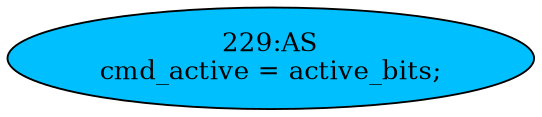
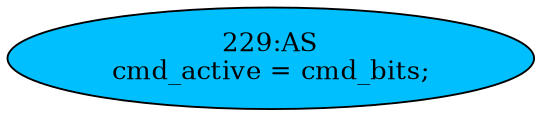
(271, 58) -> (271, 58)
